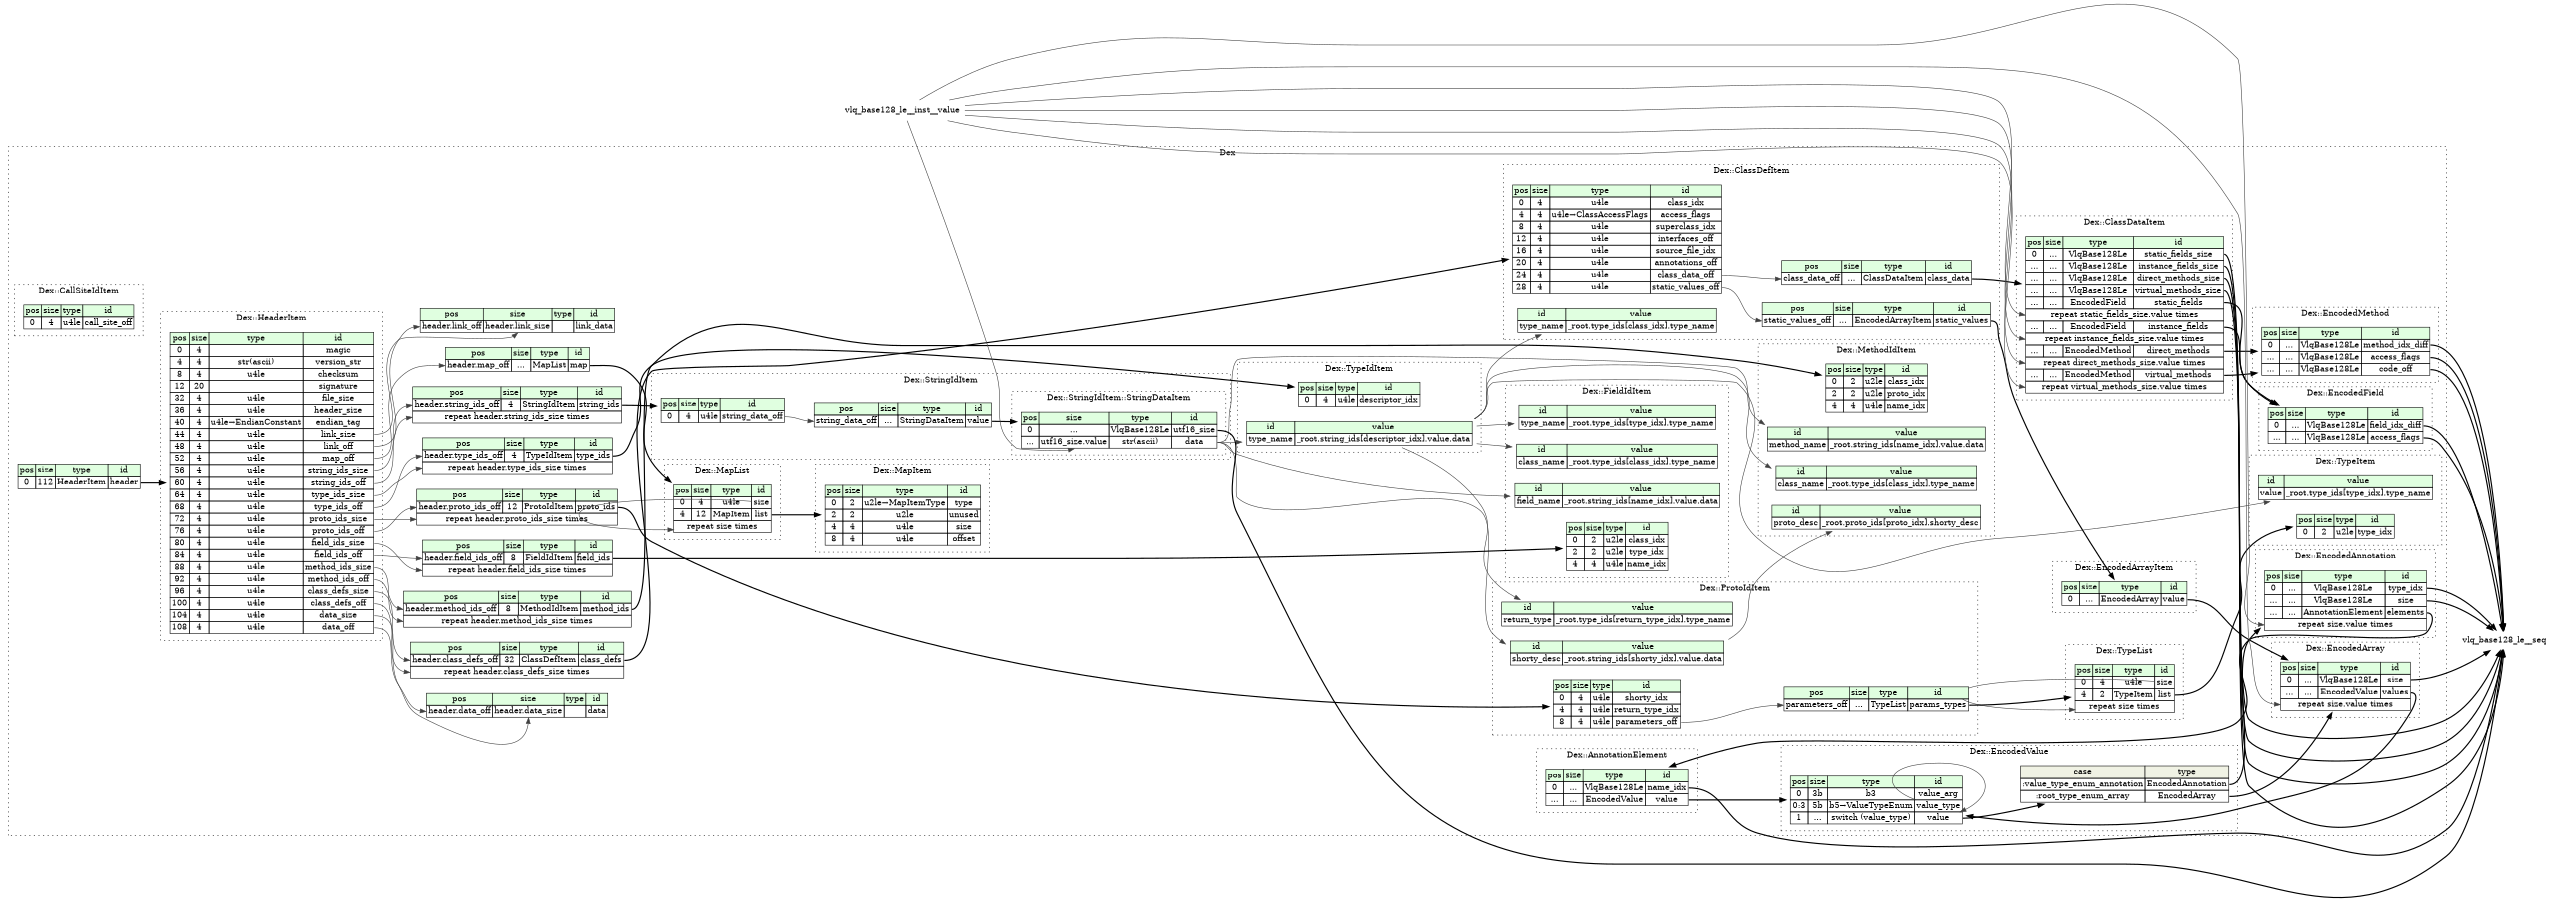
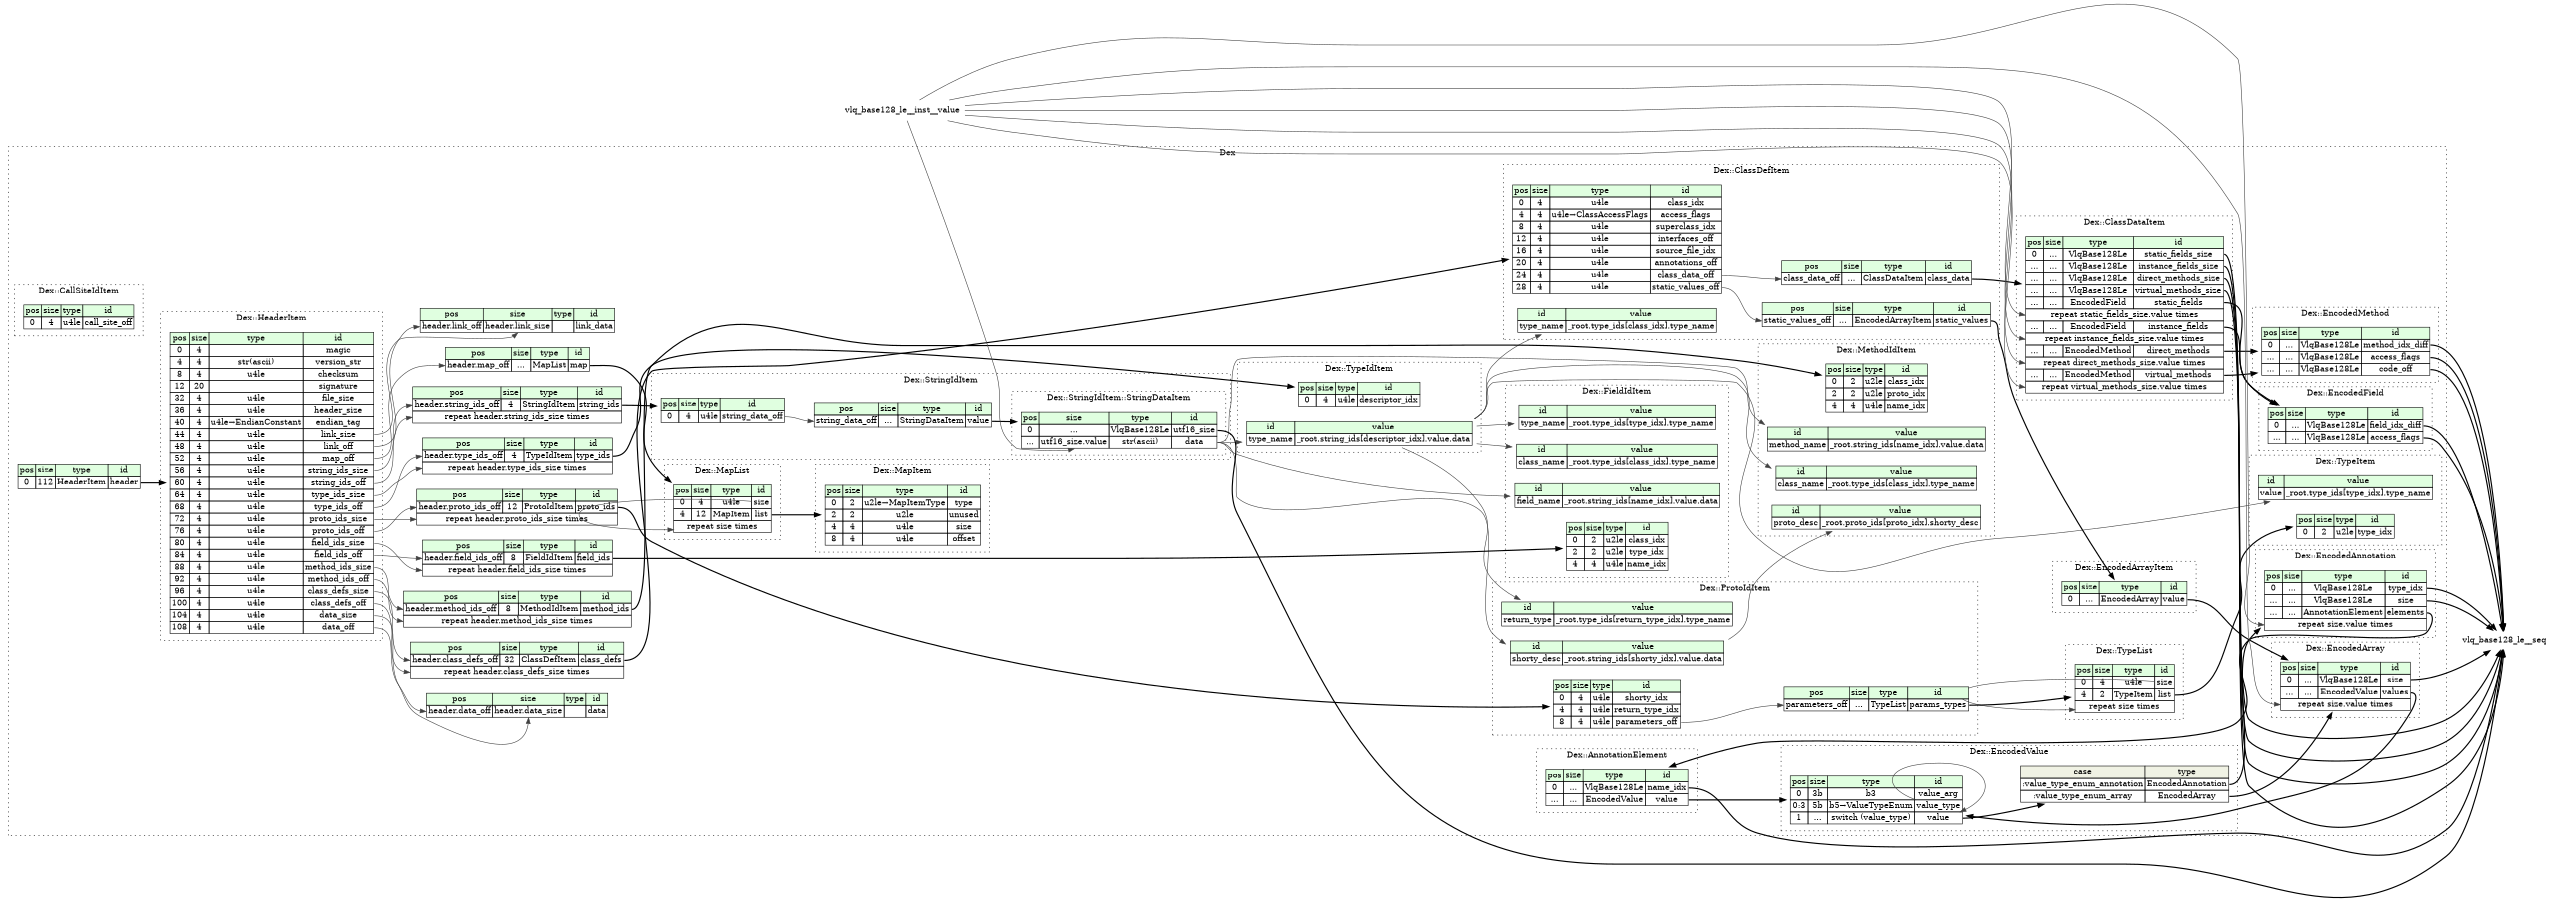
(2083, 796) -> (2083, 796)
